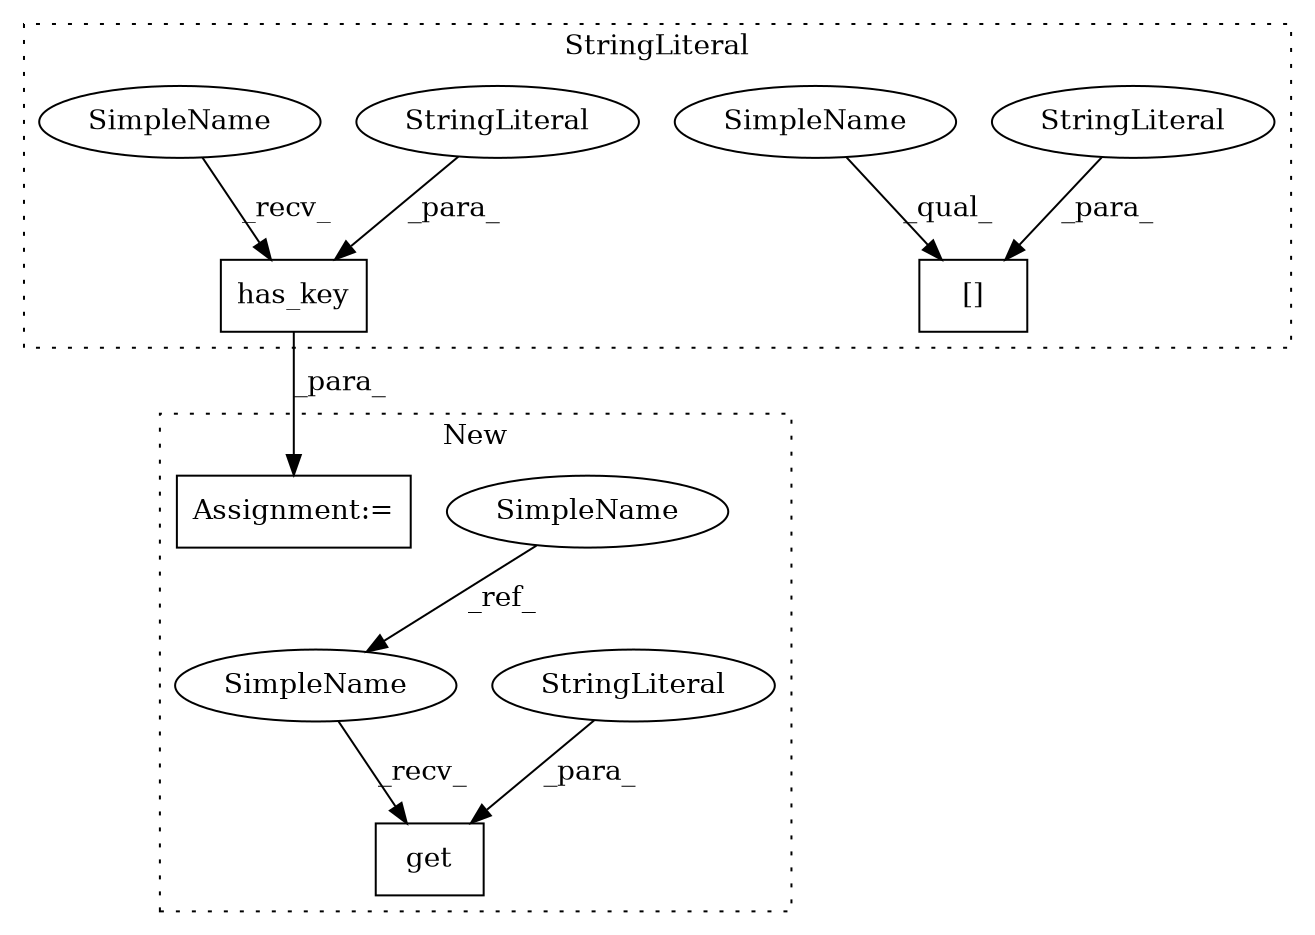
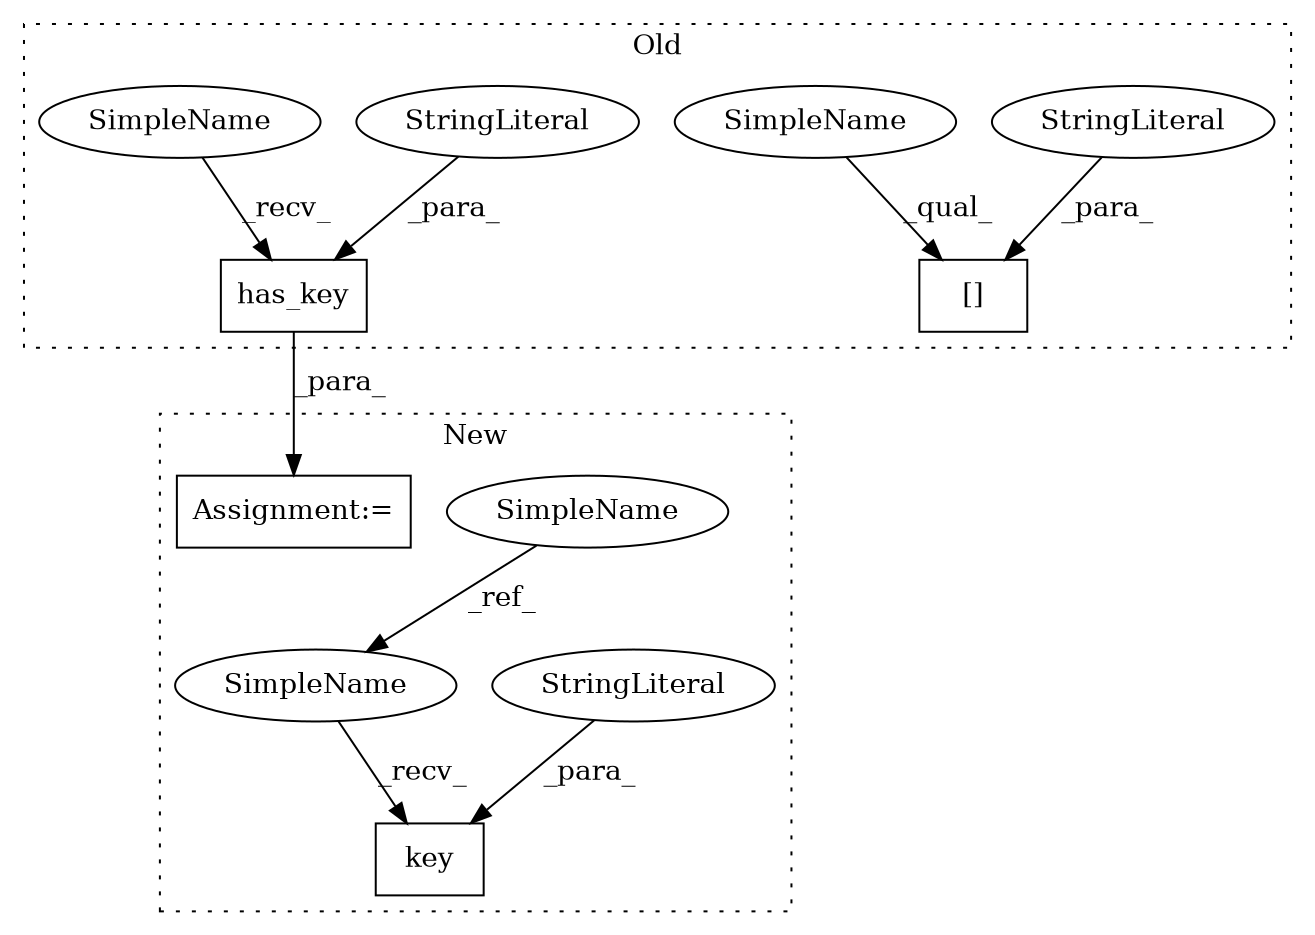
(658, 47) -> (658, 47)
(430, 859) -> (430, 859)
